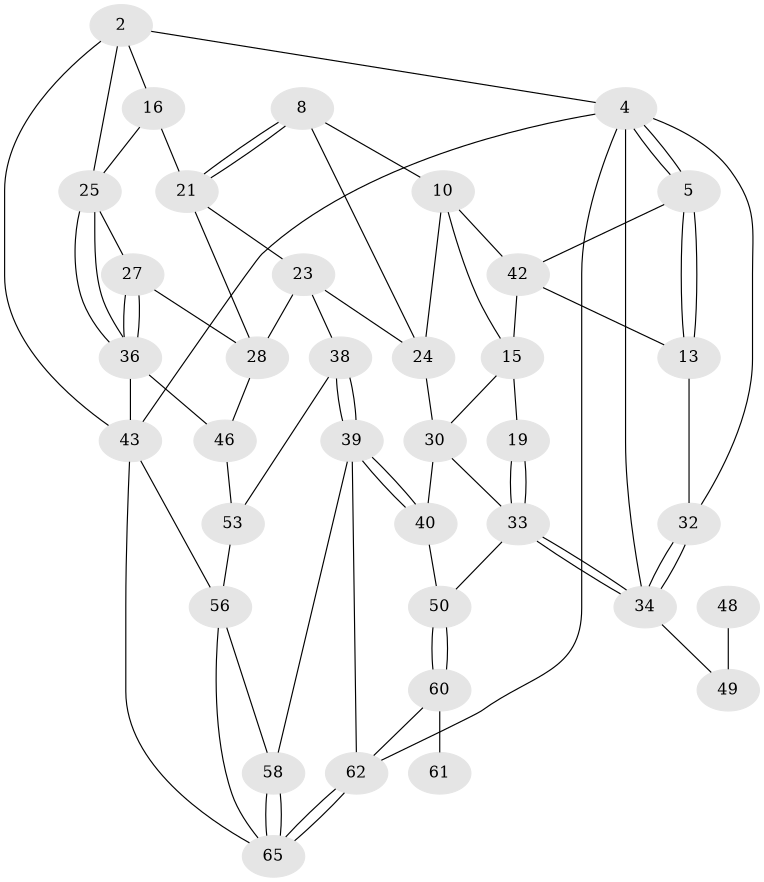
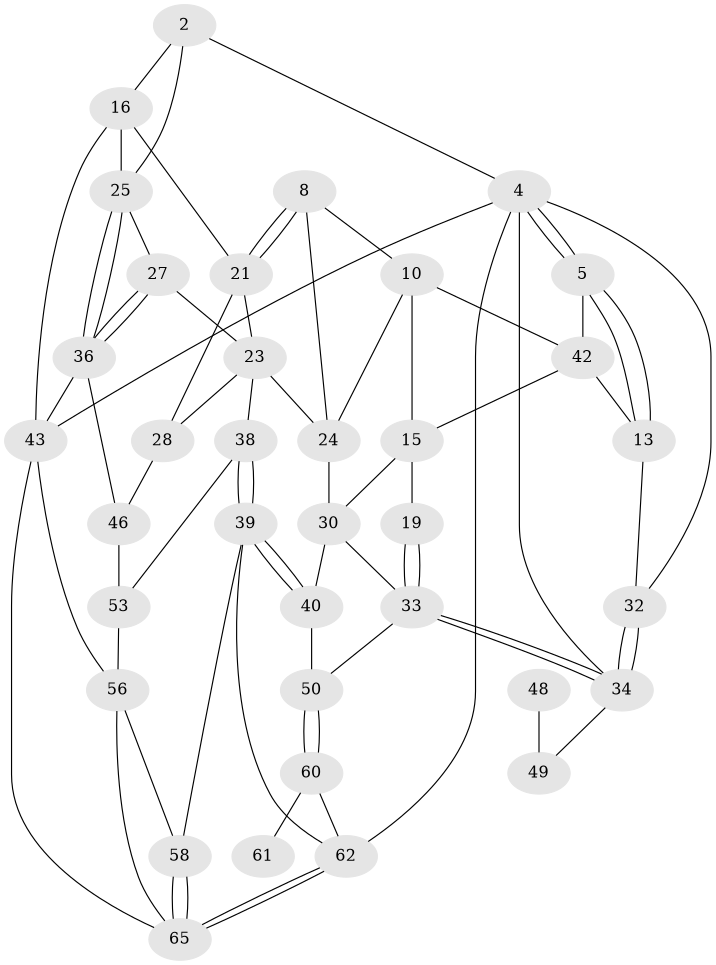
(5, 236) -> (51, 268)
(195, 316) -> (207, 316)
